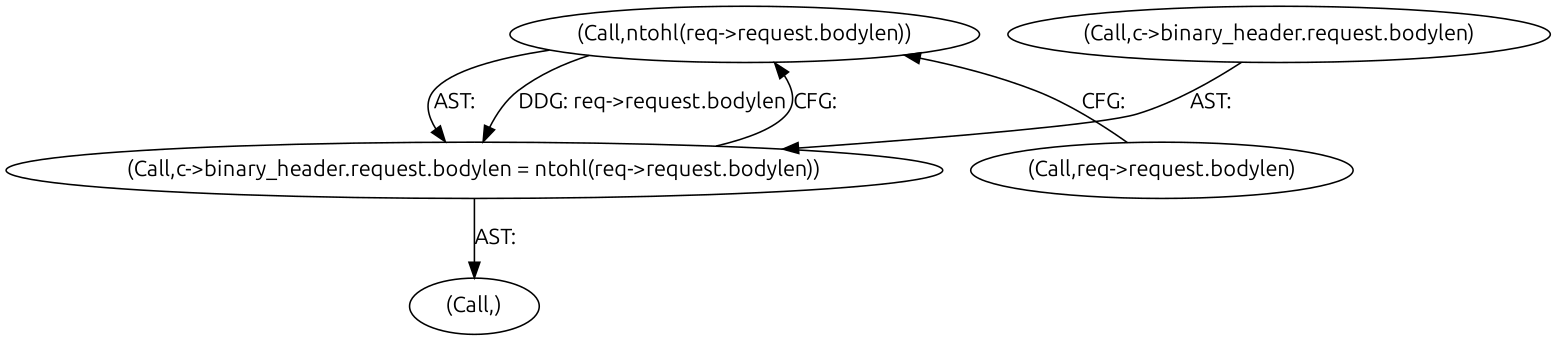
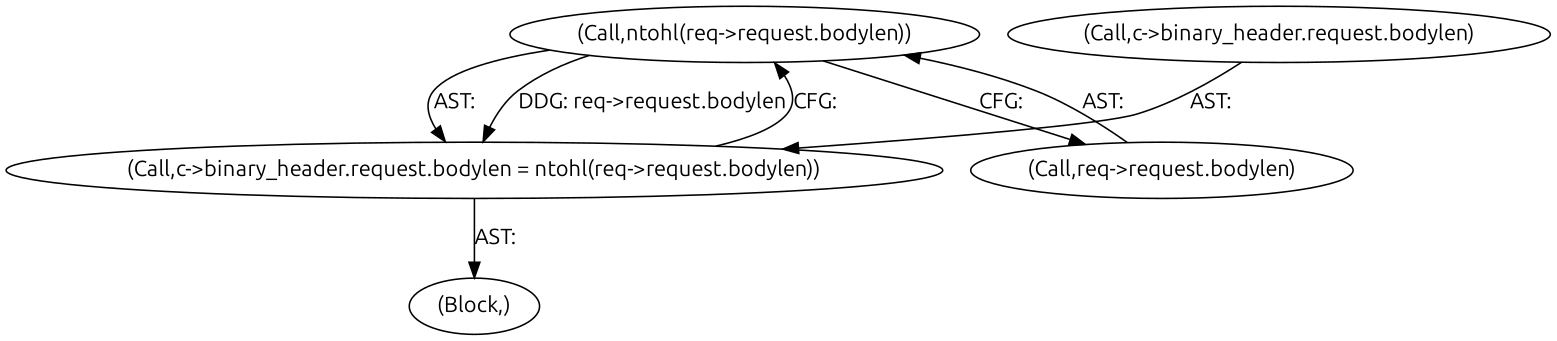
none -> (947, 100)
(1106, 102) -> (1106, 102)
(474, 306) -> (474, 306)
